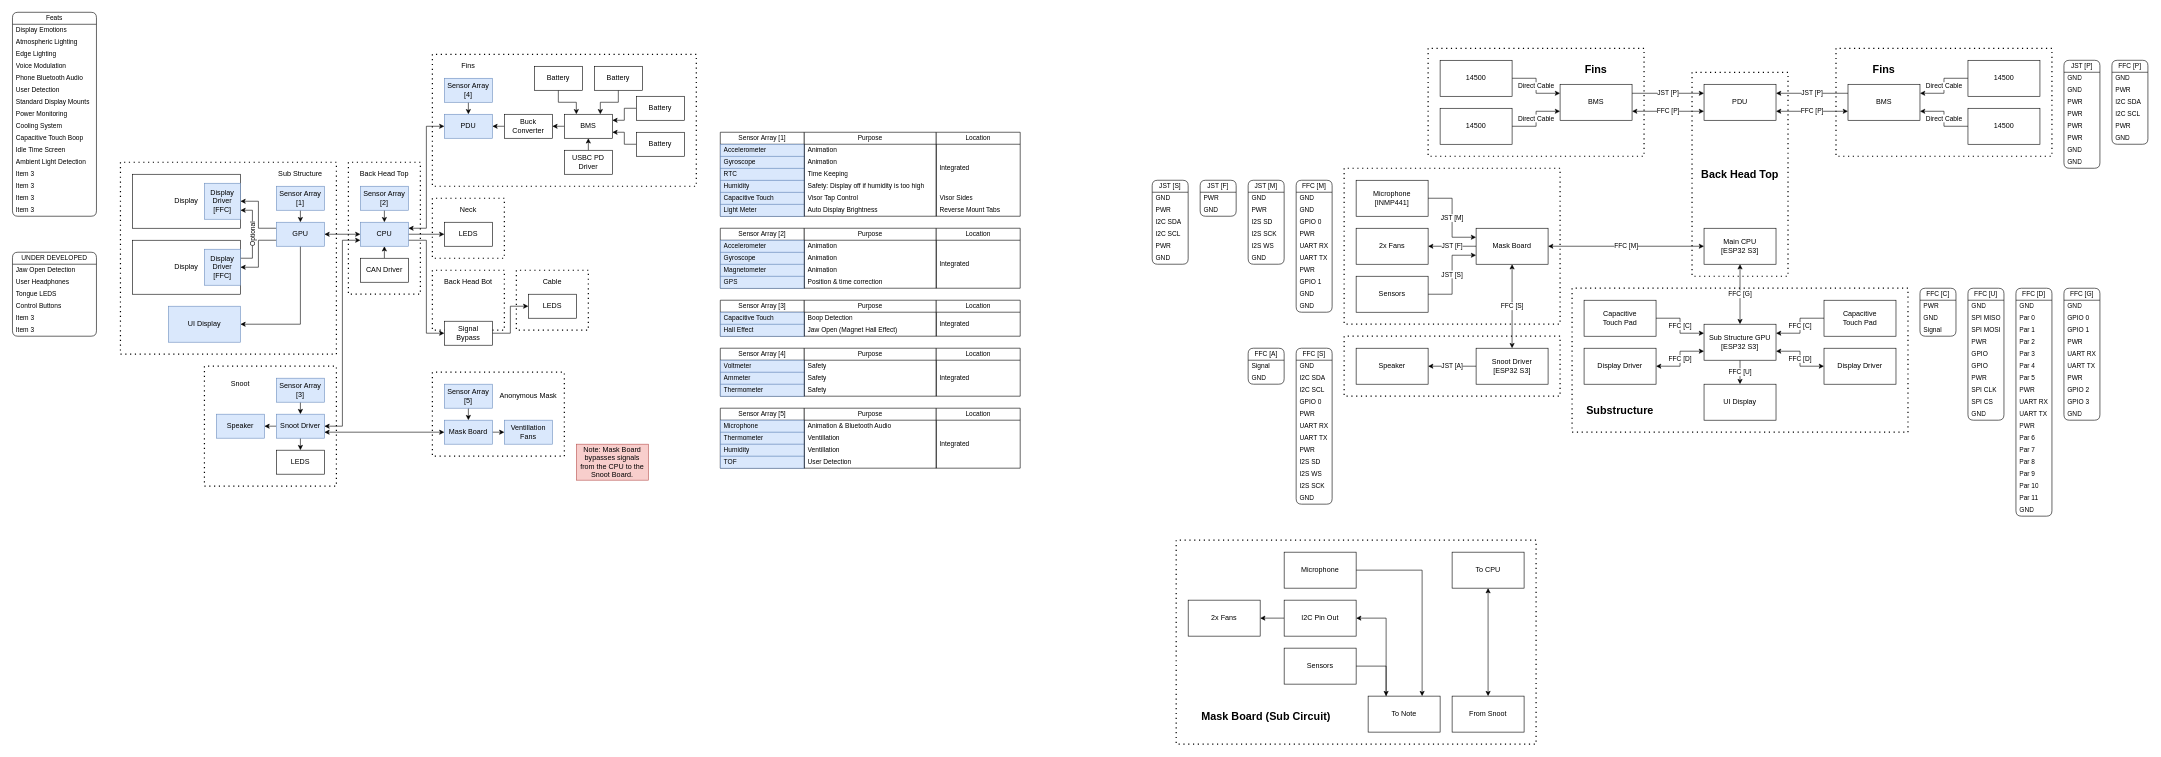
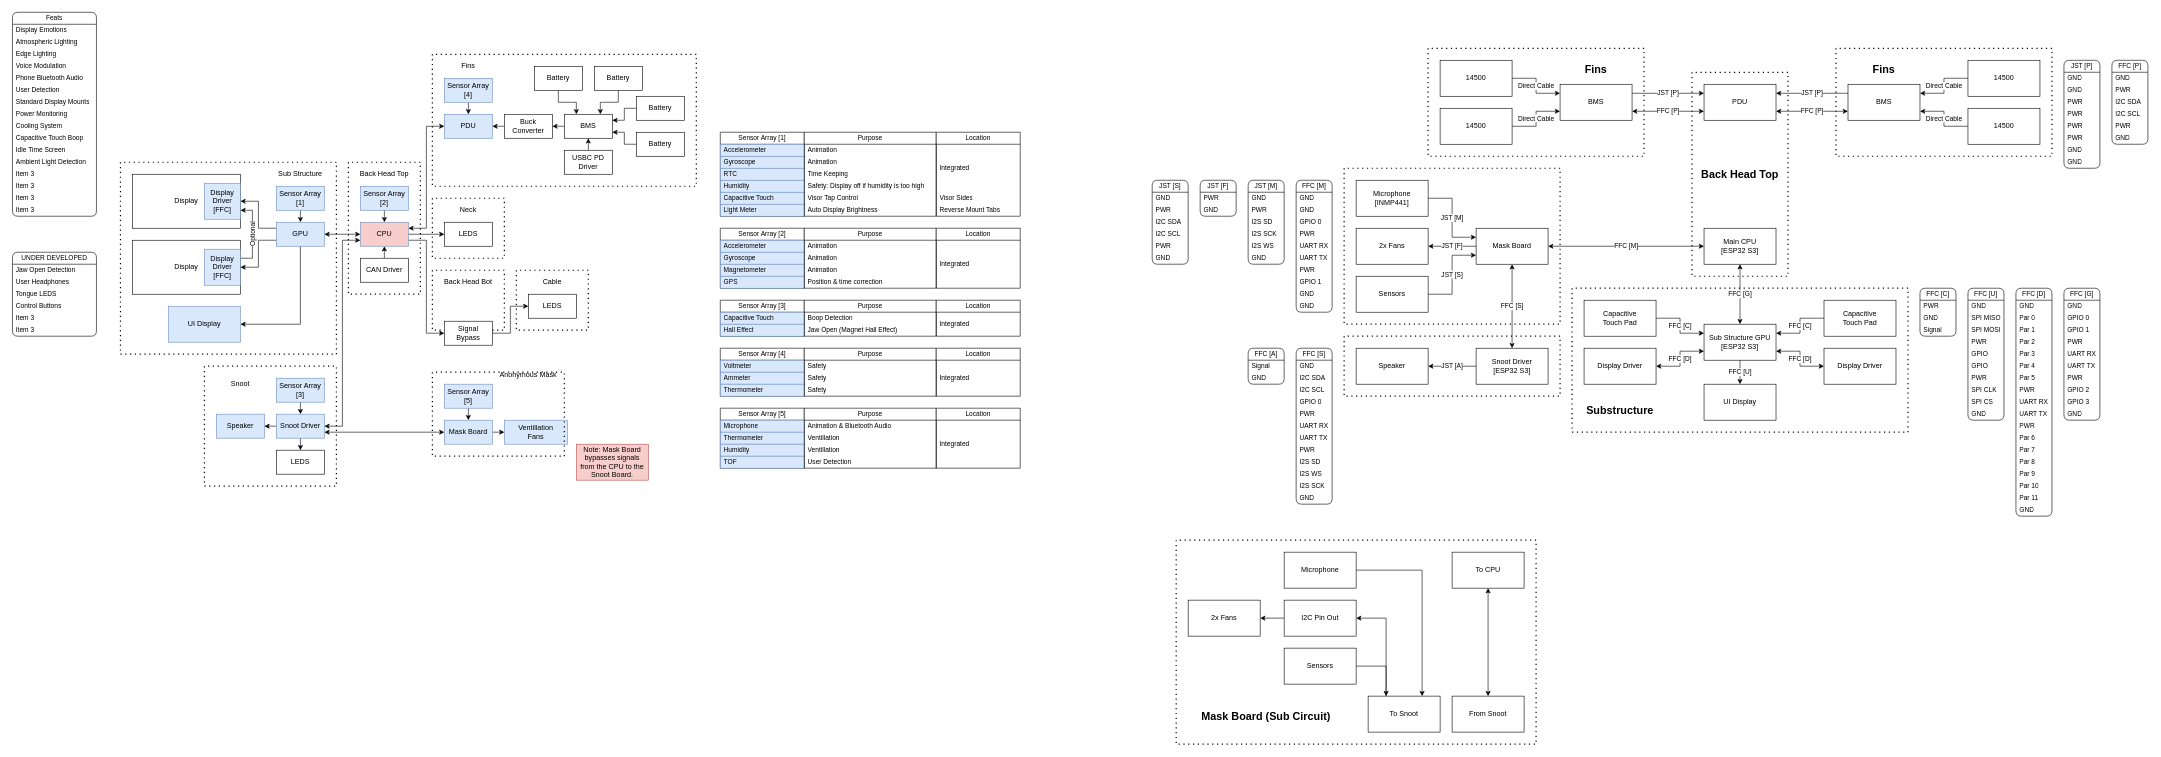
(384, 234) -> (384, 234)
(528, 396) -> (528, 375)
(528, 432) -> (536, 432)
(1404, 714) -> (1404, 714)
